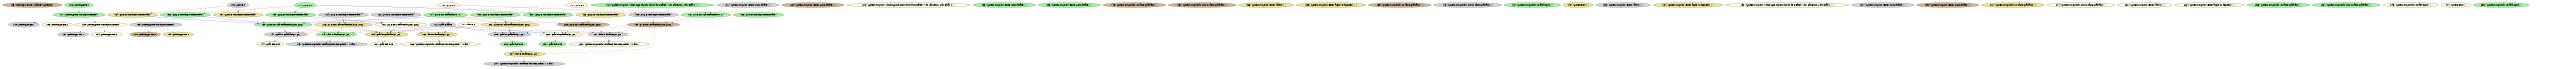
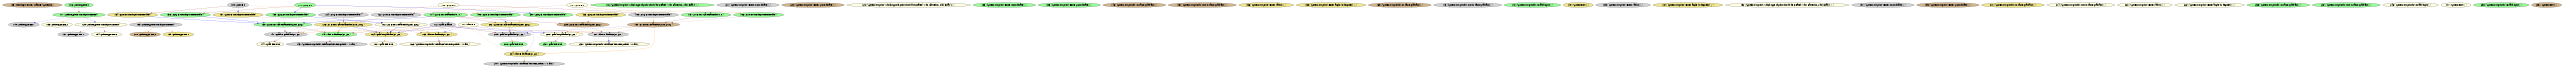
none -> (2547, 5)
(518, 49) -> (534, 37)
